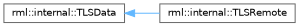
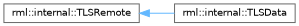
(147, 13) -> (162, 13)
